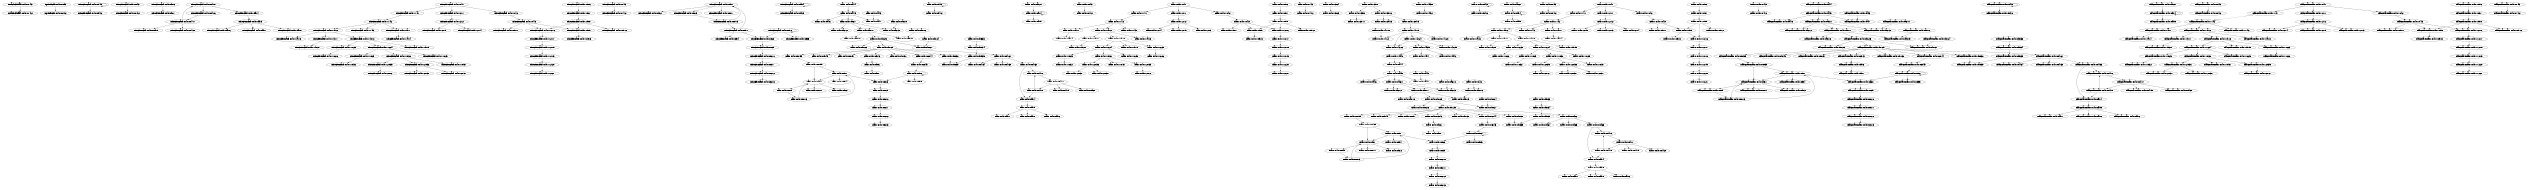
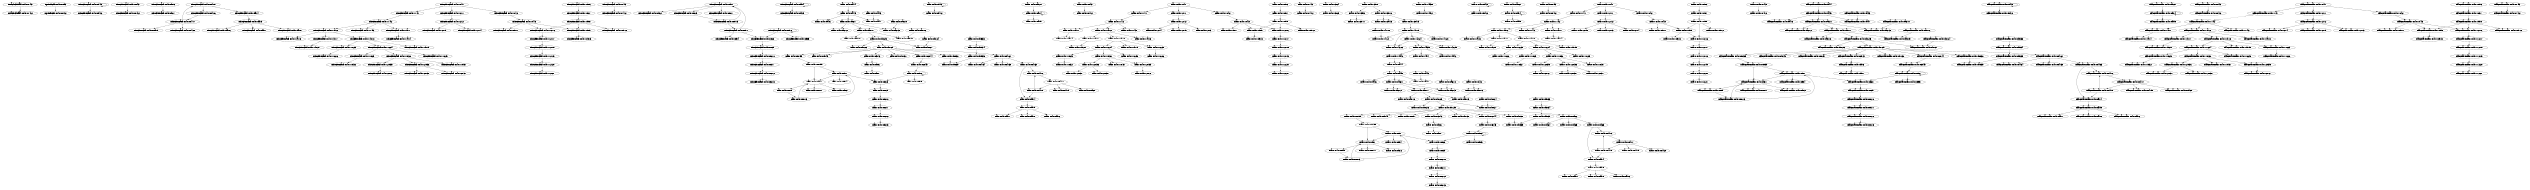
(846, 56) -> none
